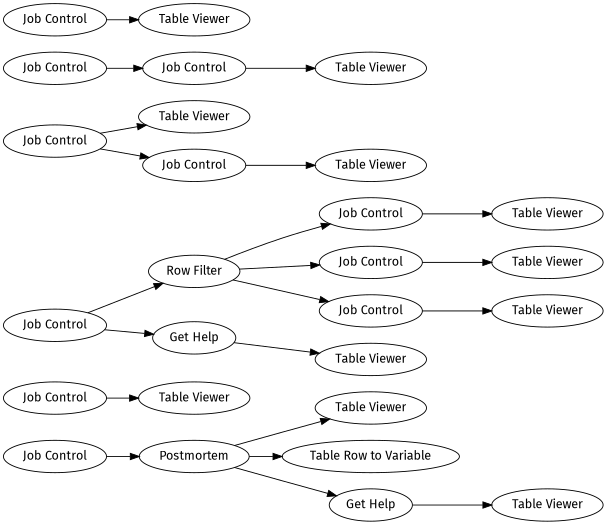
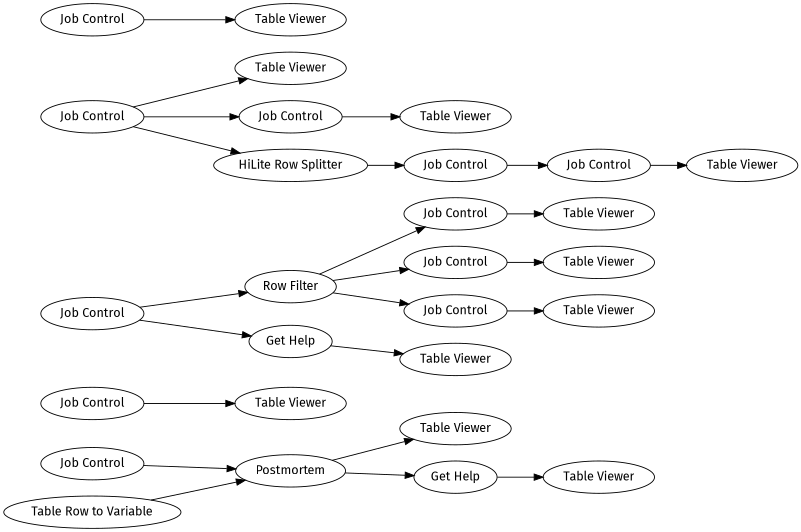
none -> (291, 165)
(261, 456) -> (194, 491)
